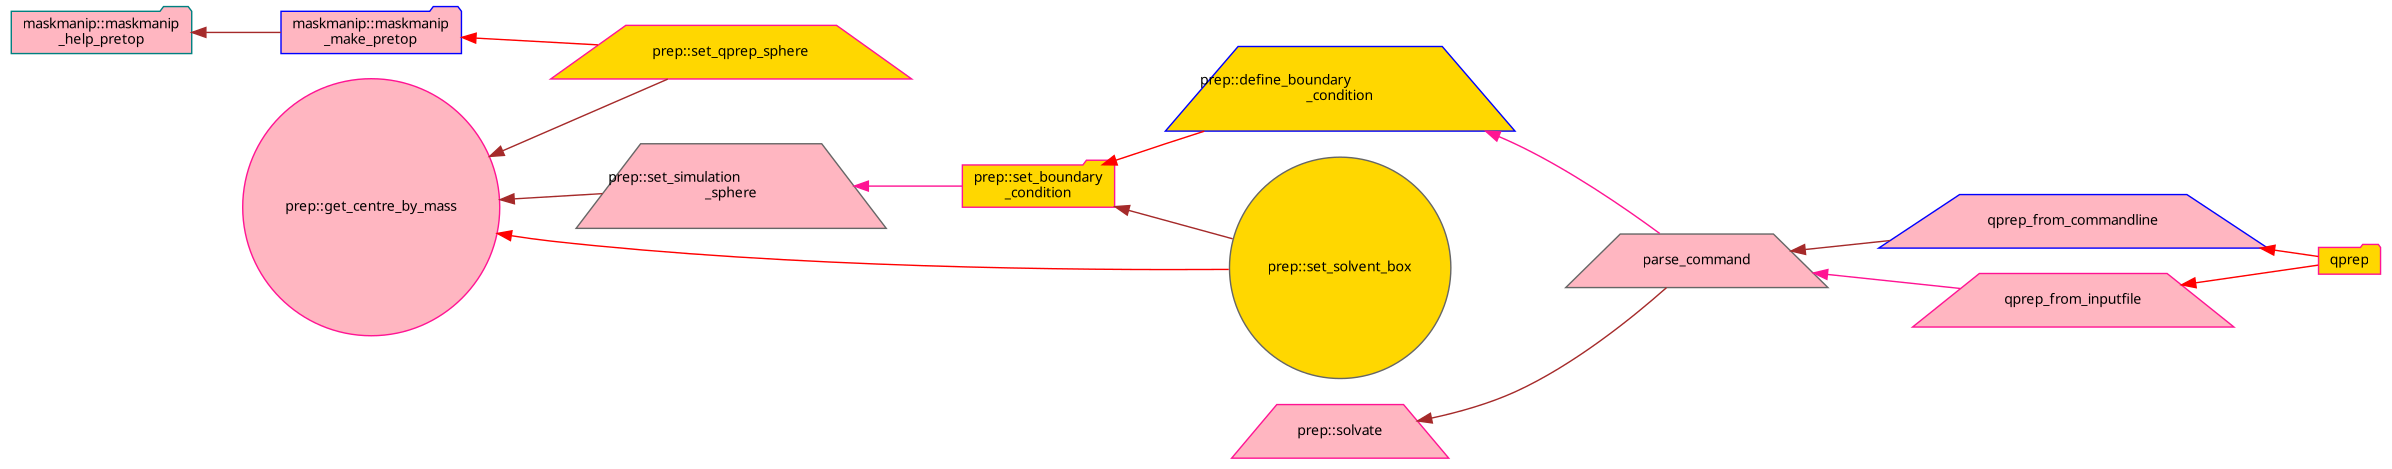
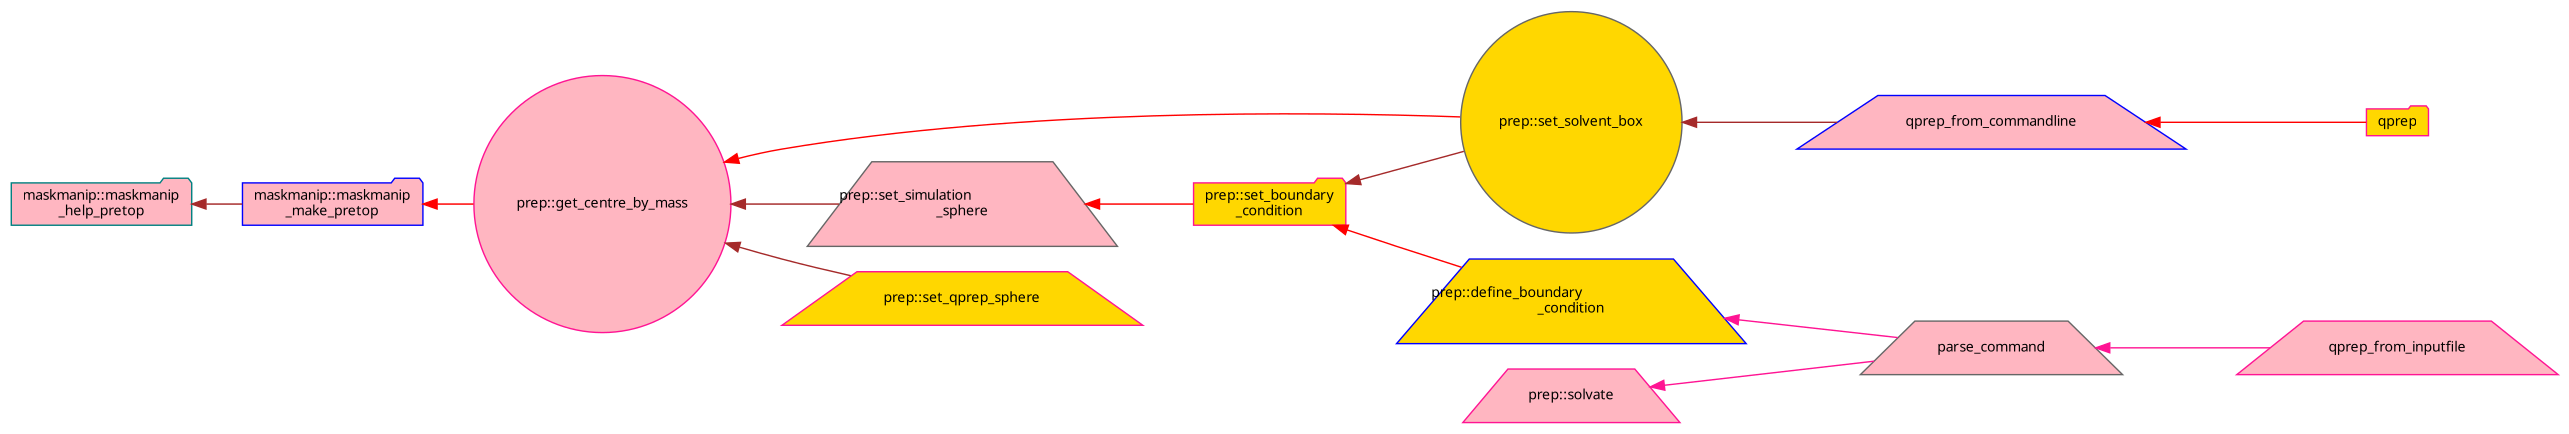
(537, 42) -> (455, 204)
(915, 186) -> (1146, 204)
(1848, 245) -> (1767, 122)
(2257, 274) -> none
(1558, 369) -> (1769, 373)
